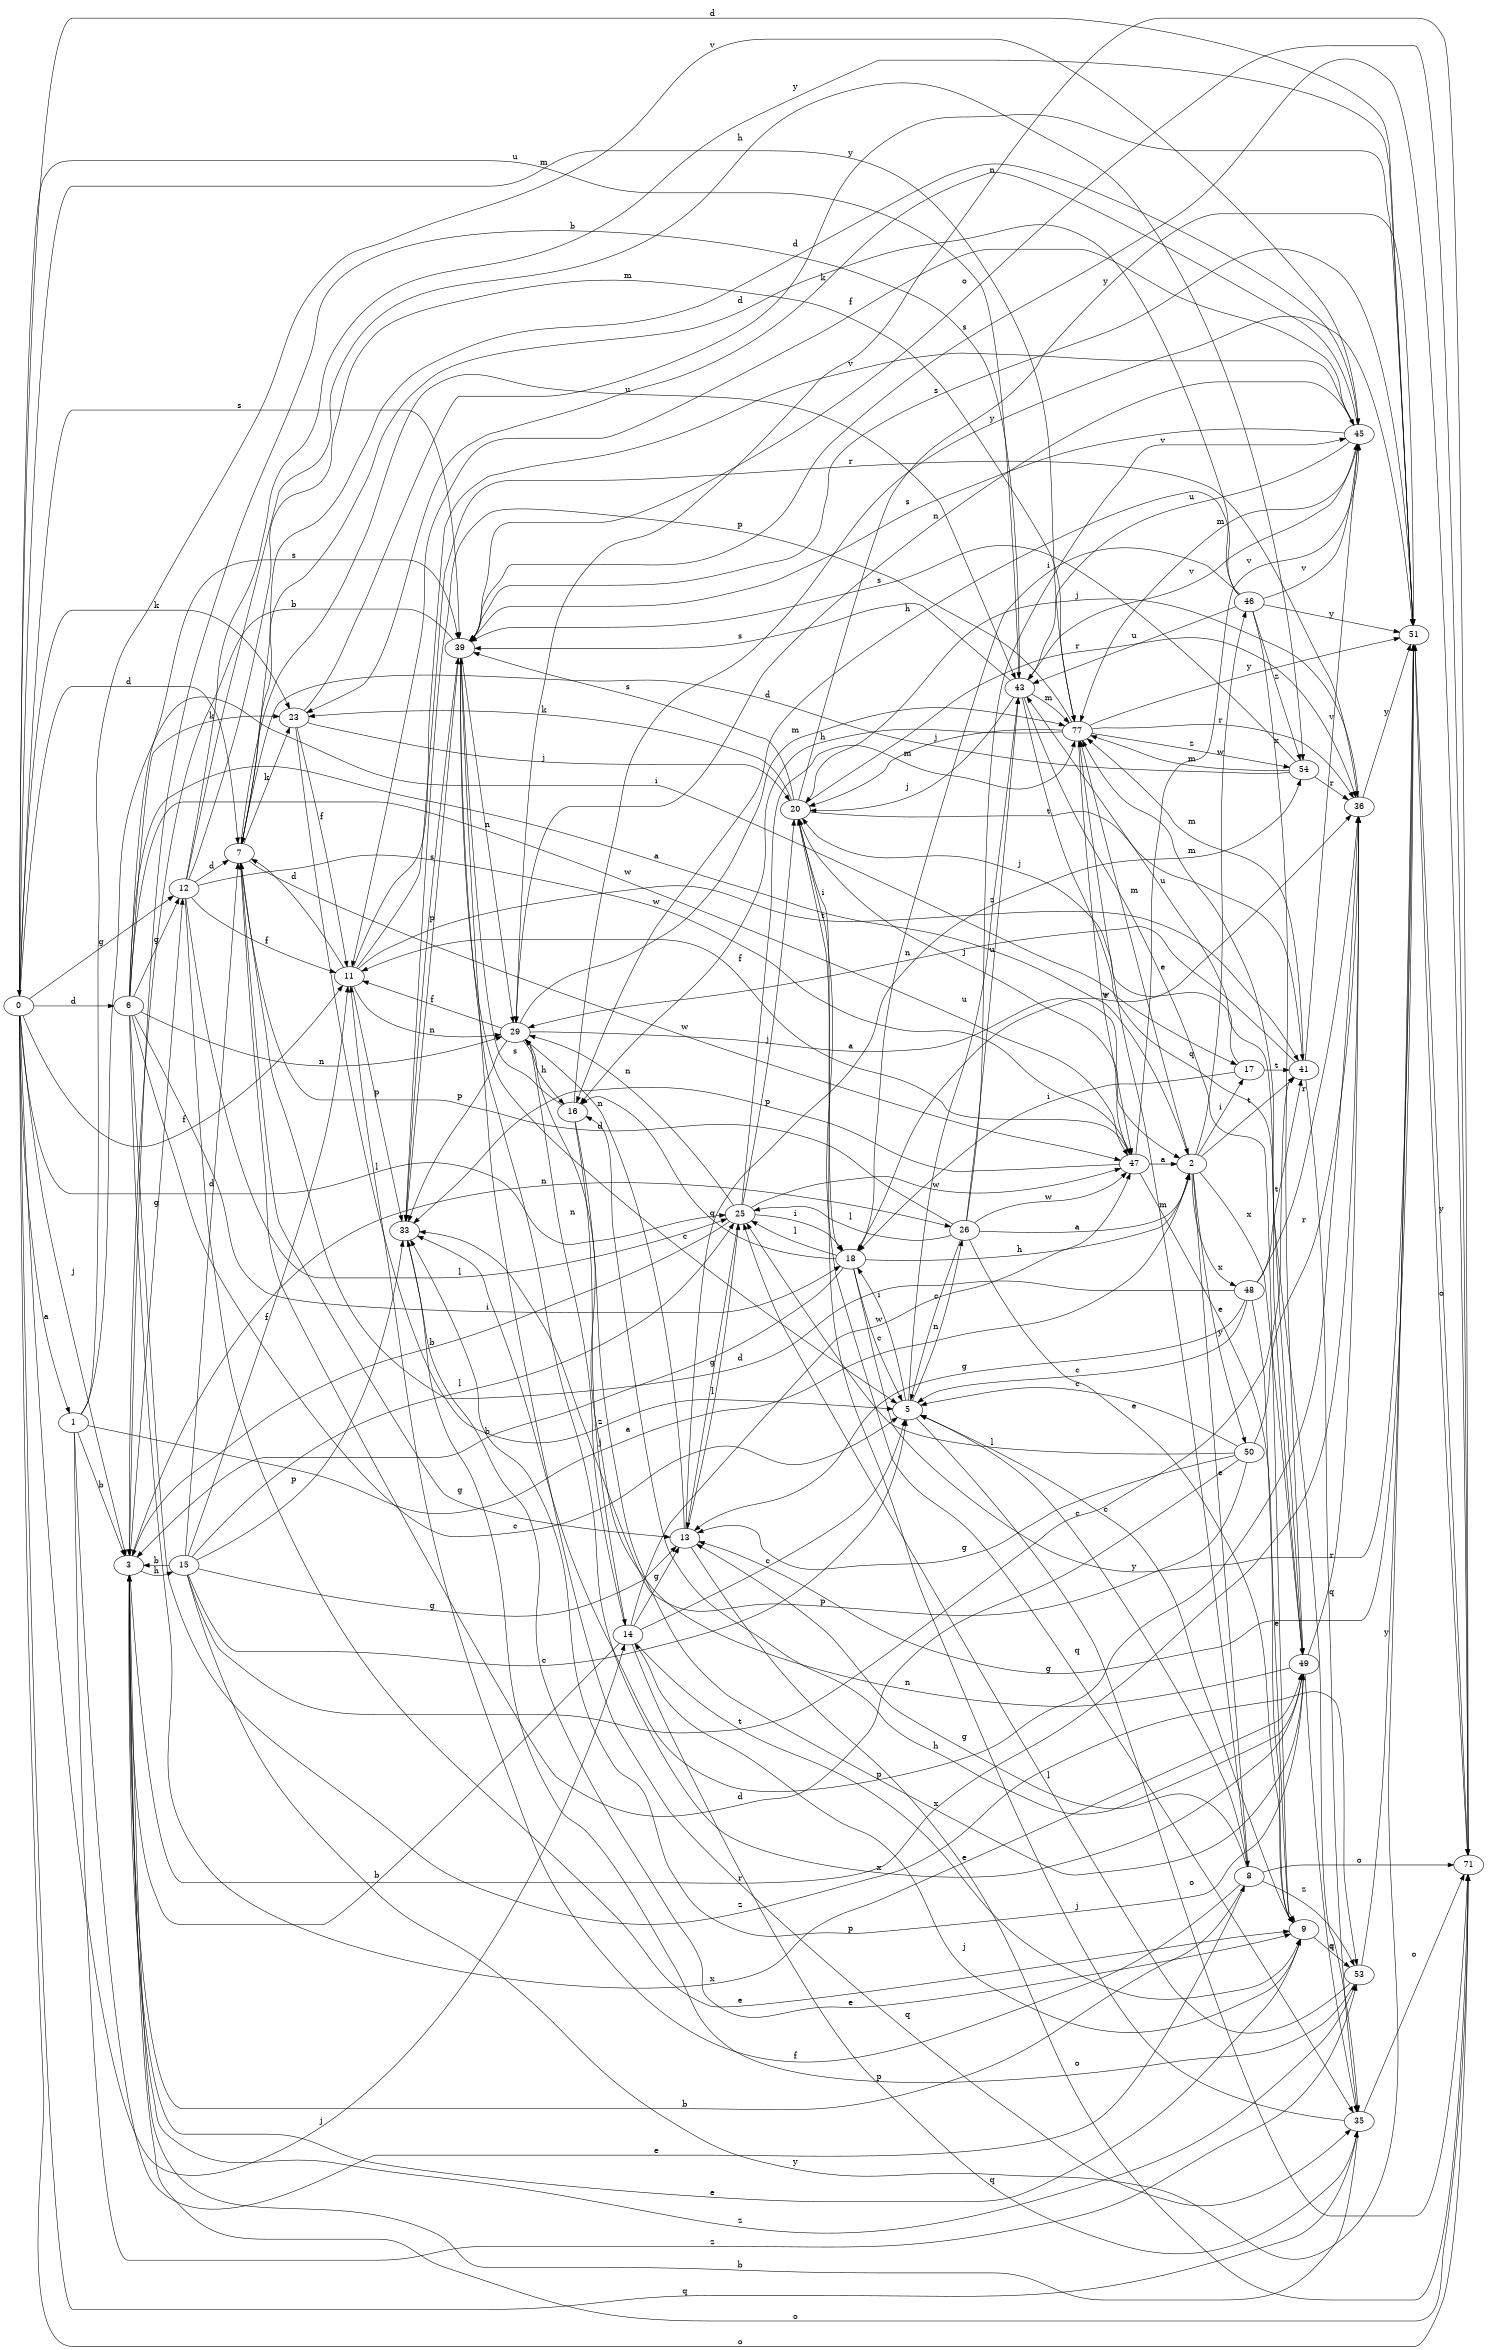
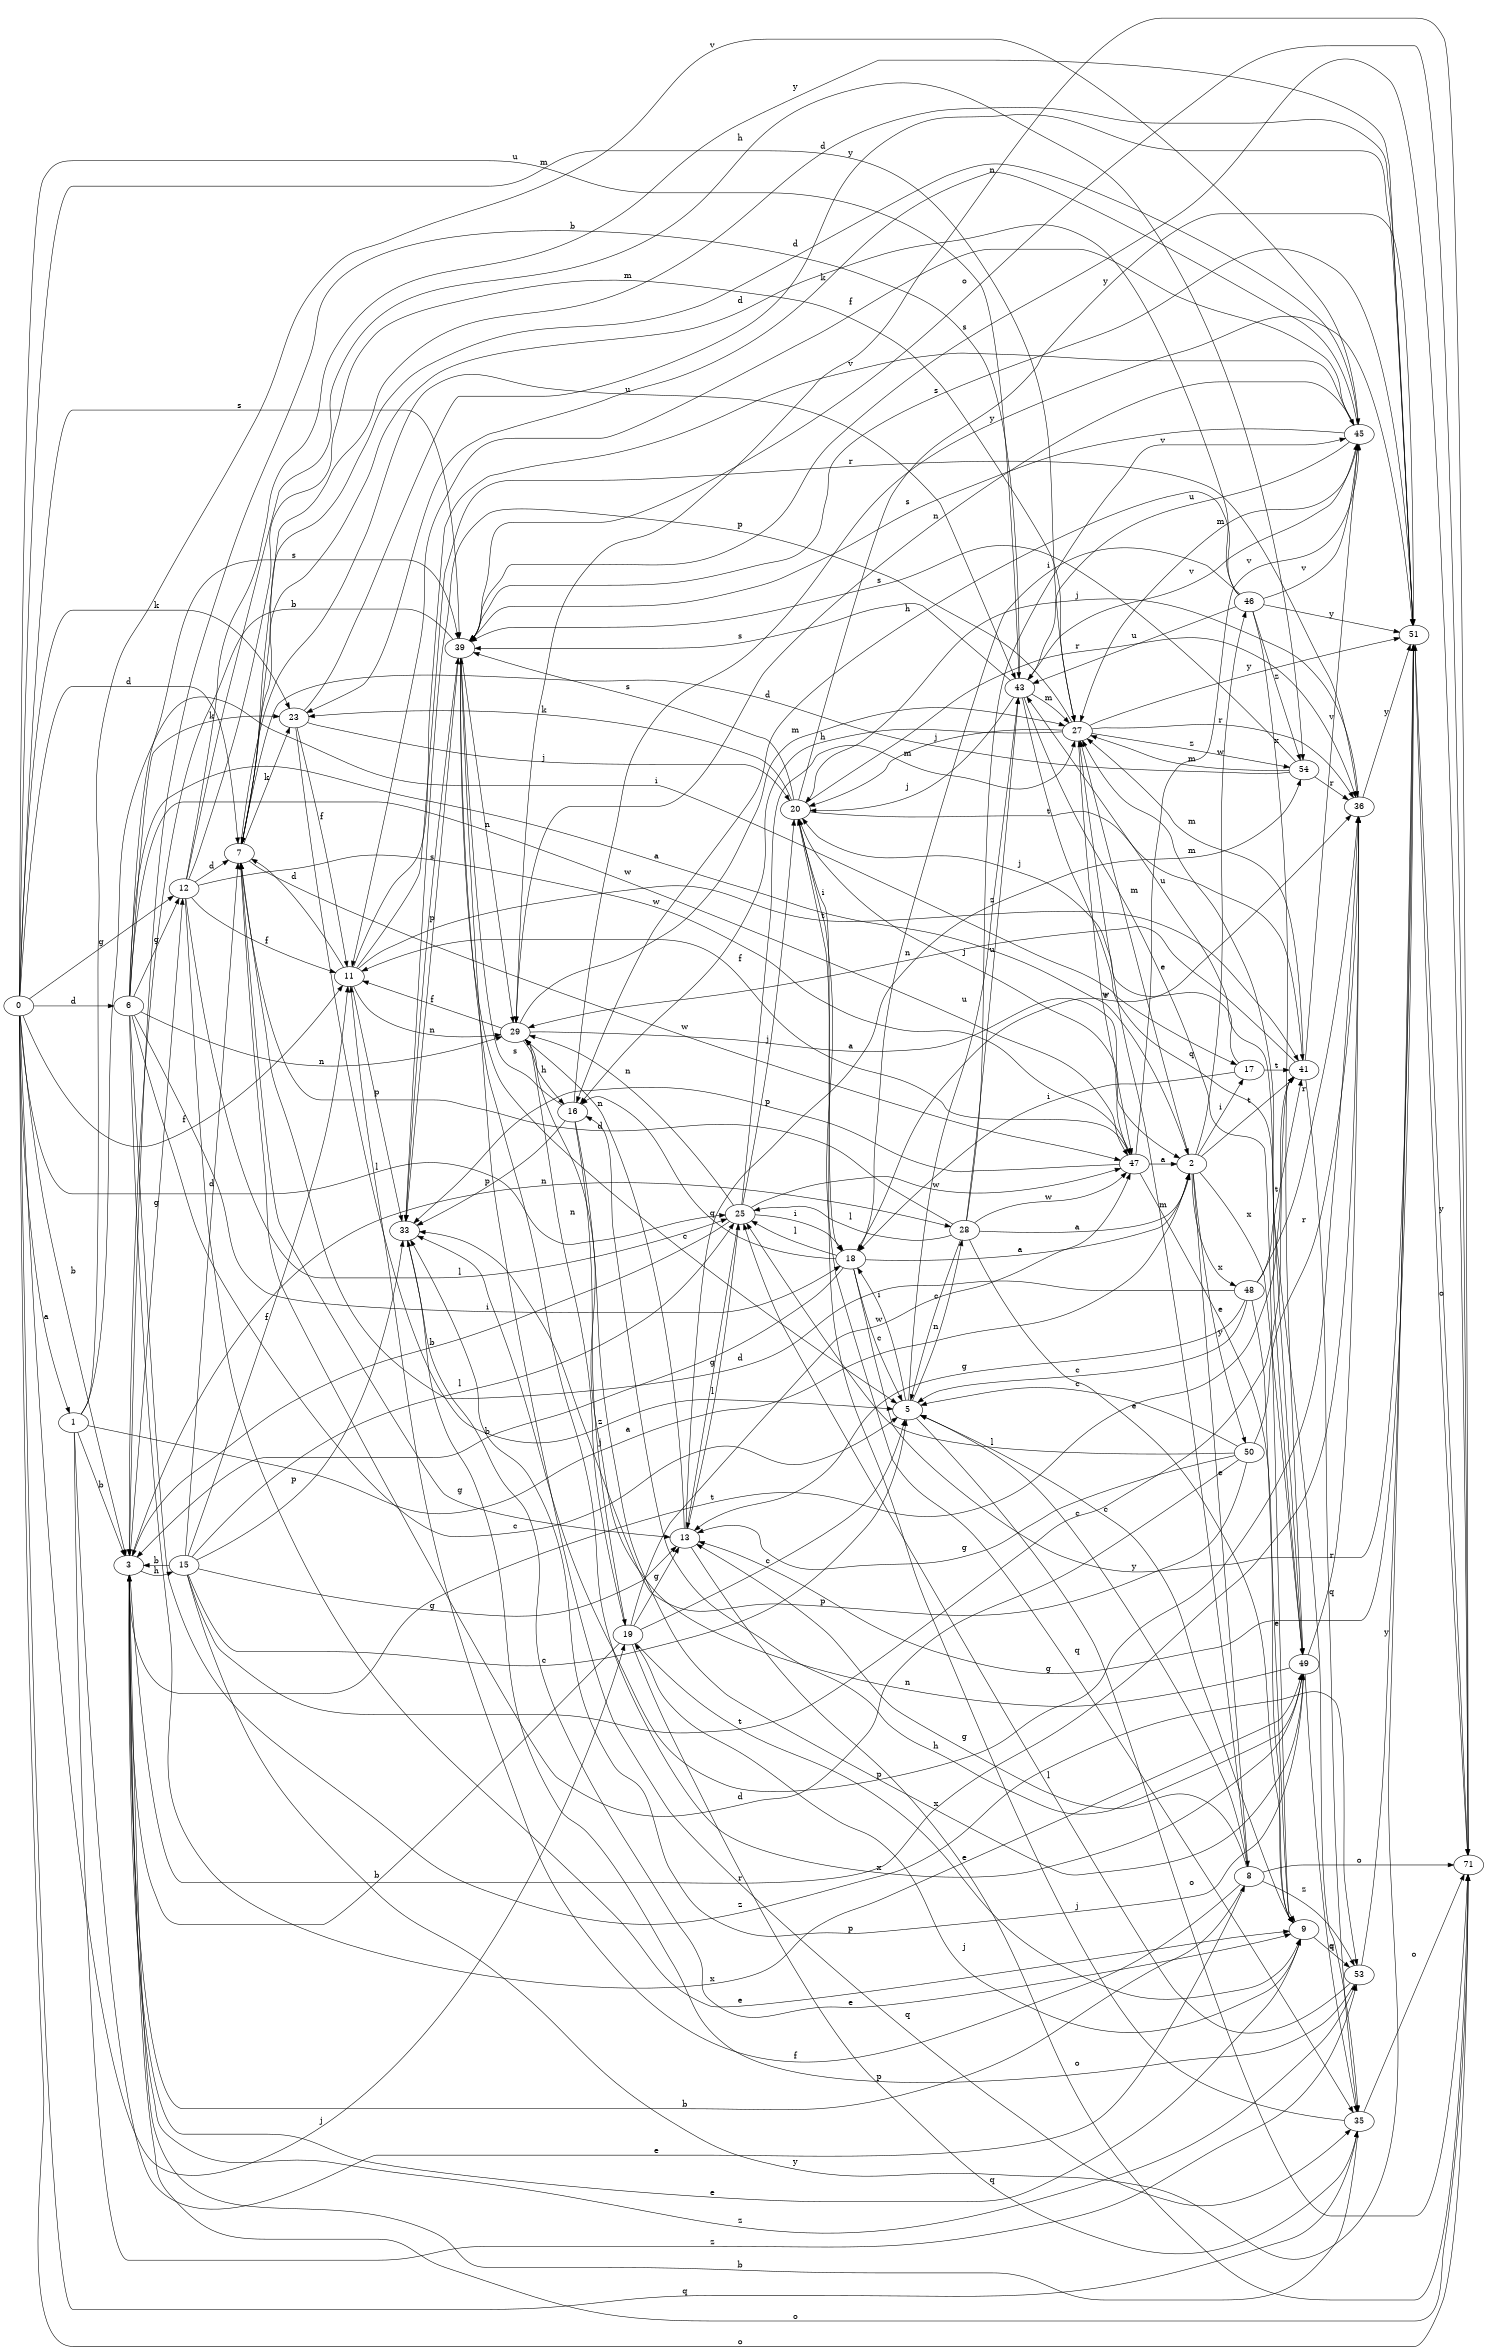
(504, 18) -> (845, 140)
(1077, 731) -> (1077, 731)
(456, 1127) -> (503, 1177)
(965, 1230) -> (965, 1230)
(1020, 1250) -> (1020, 1250)
(74, 1272) -> (74, 1272)
none -> (778, 1493)
(628, 1635) -> (628, 1635)
